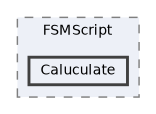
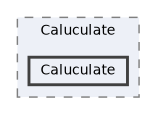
(78, 31) -> (78, 31)
